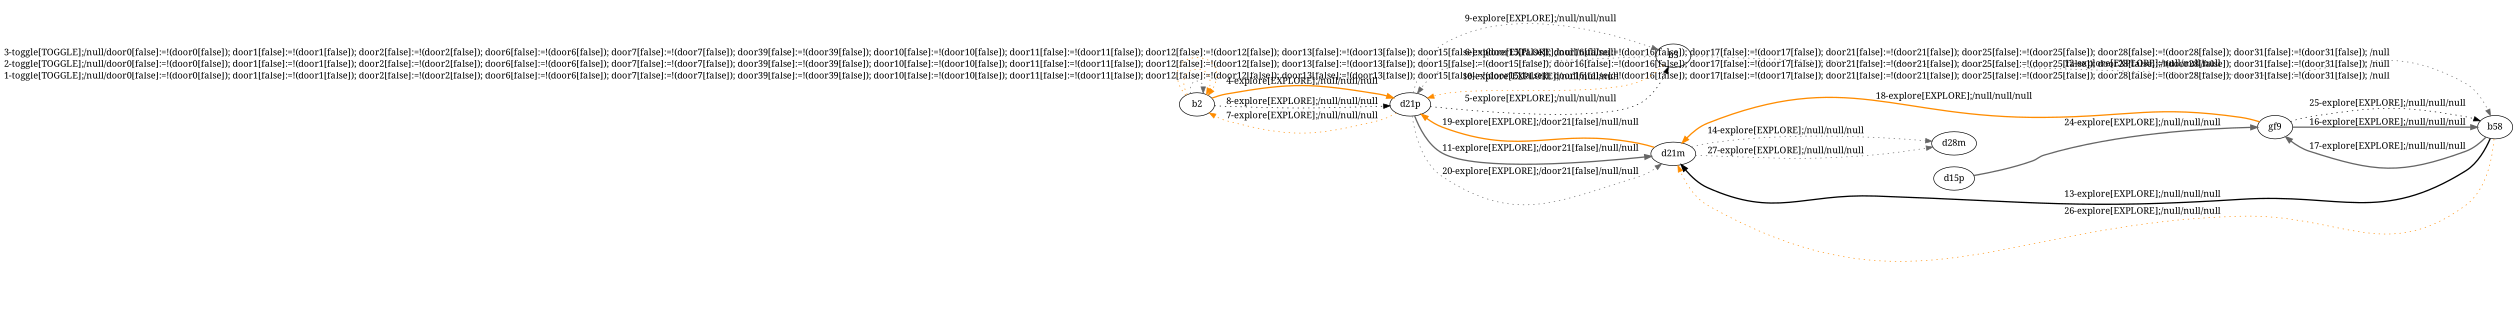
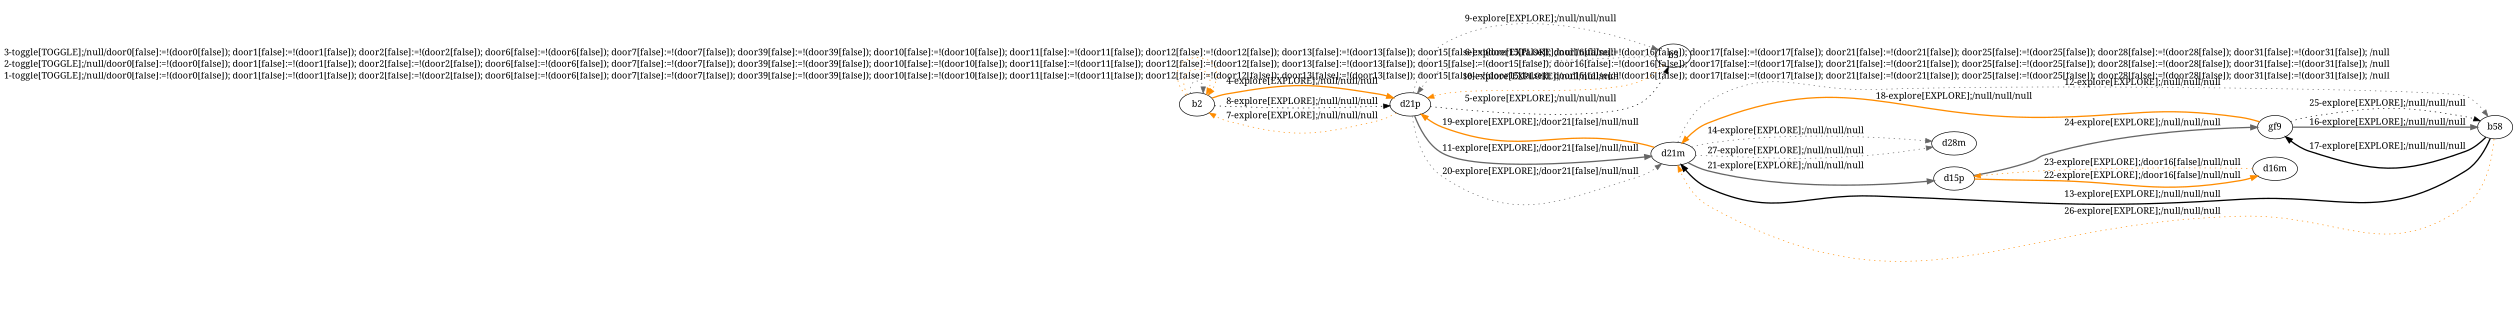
(2098, 70) -> (2071, 87)
(2389, 168) -> (2389, 168)
none -> (2275, 169)
none -> (1806, 184)
